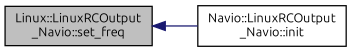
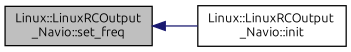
(272, 26) -> (272, 26)
